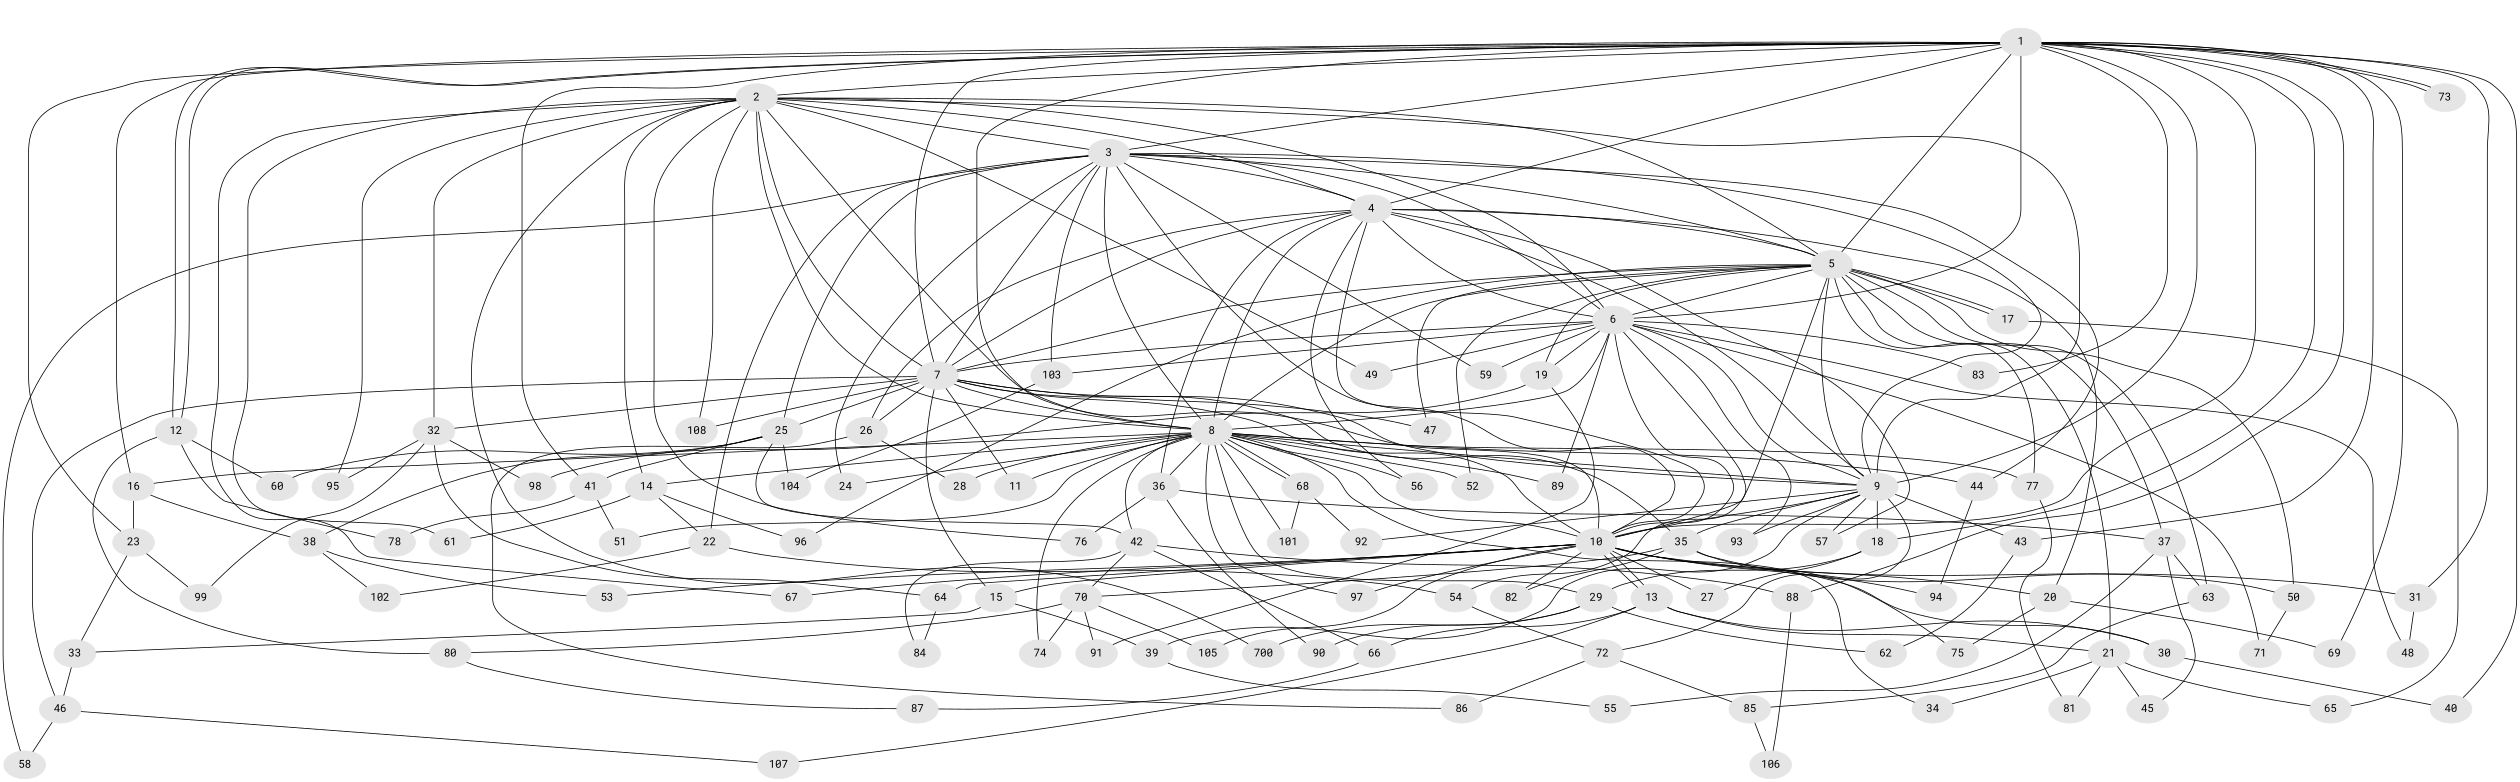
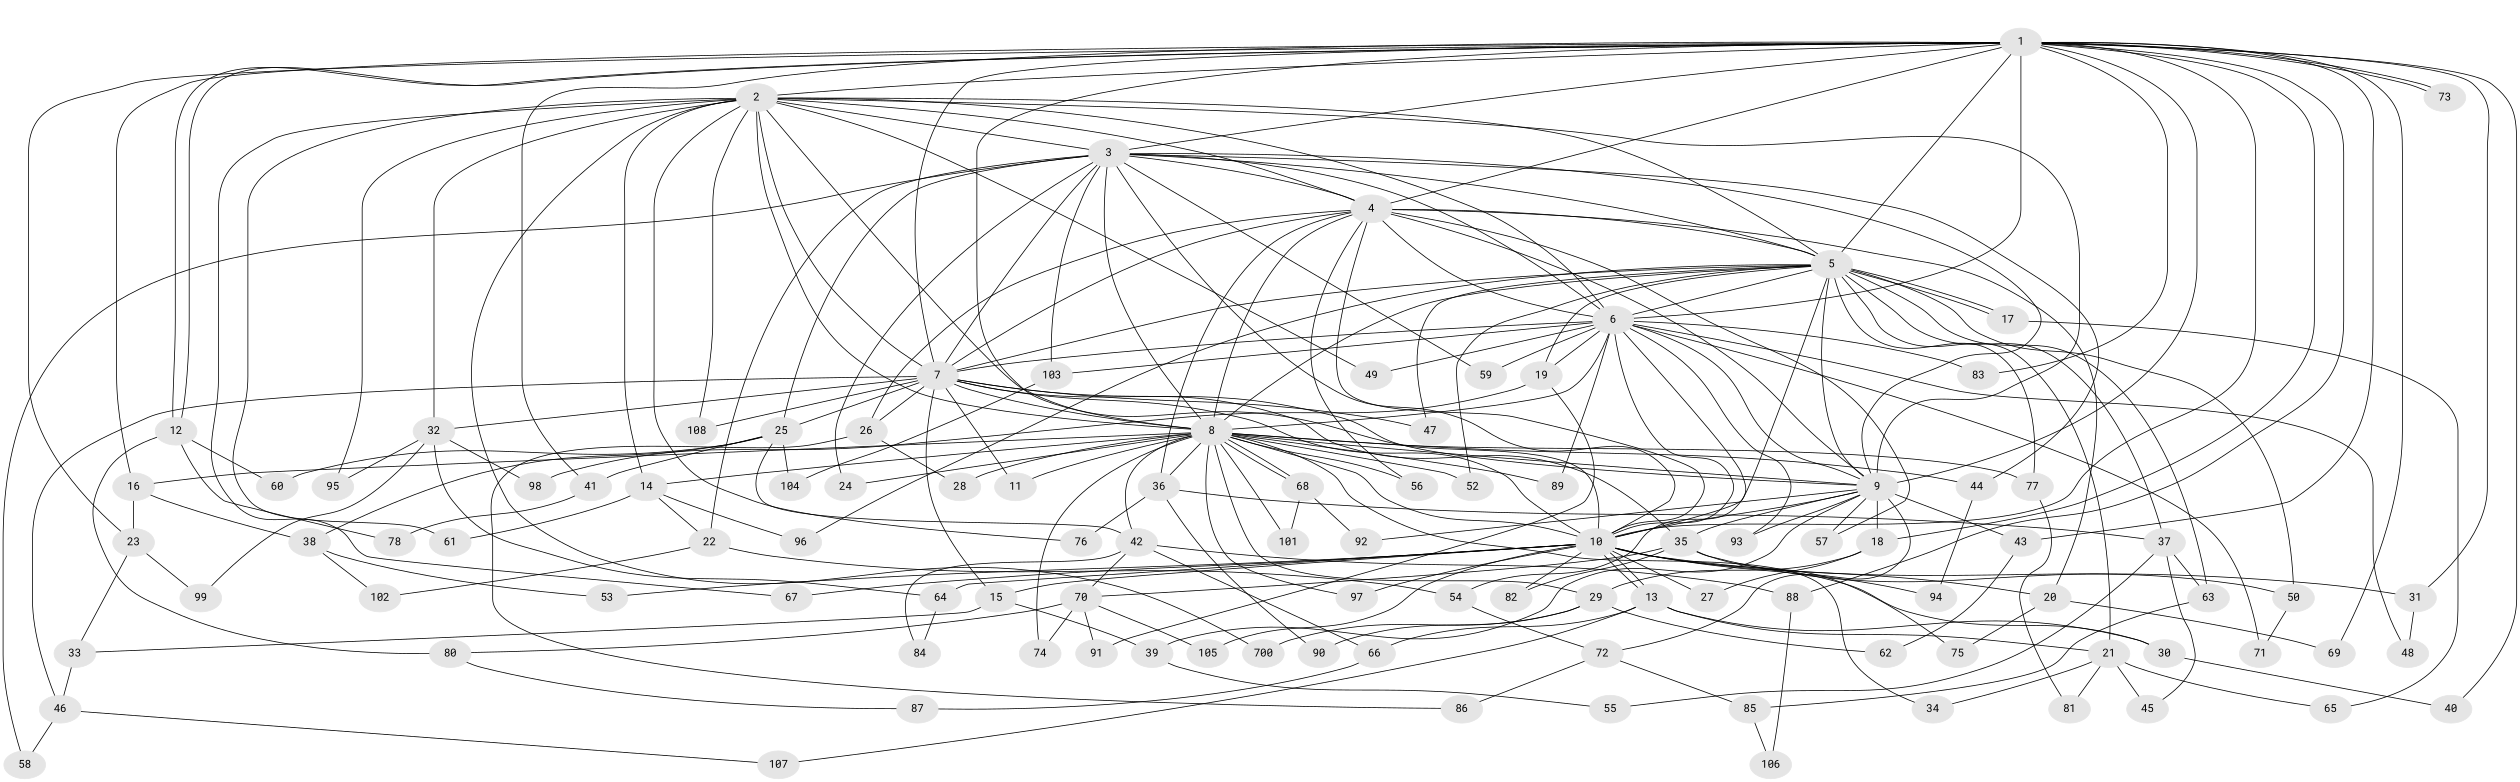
(620, 542) -> none
